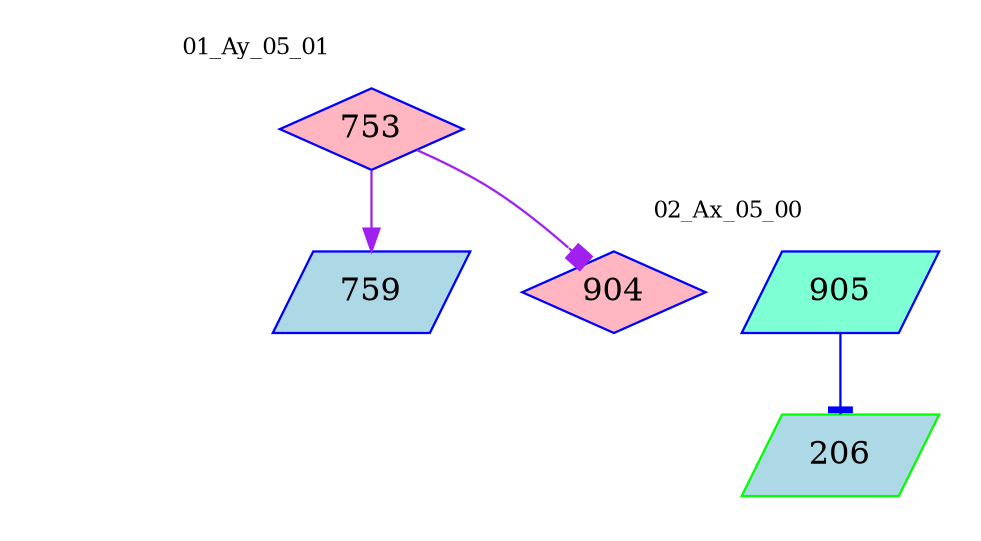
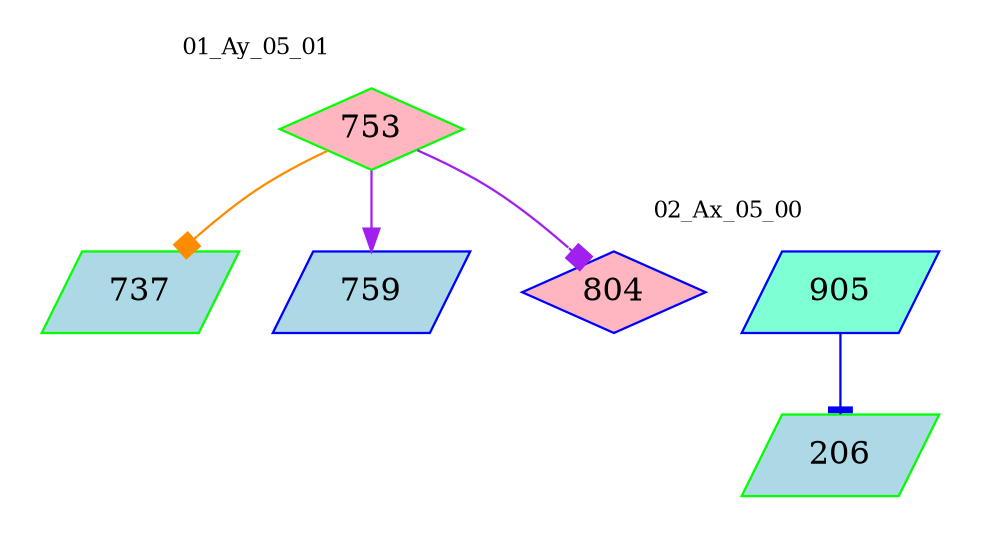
(372, 129) -> (372, 129)
none -> (140, 292)
(614, 292) -> (614, 292)
